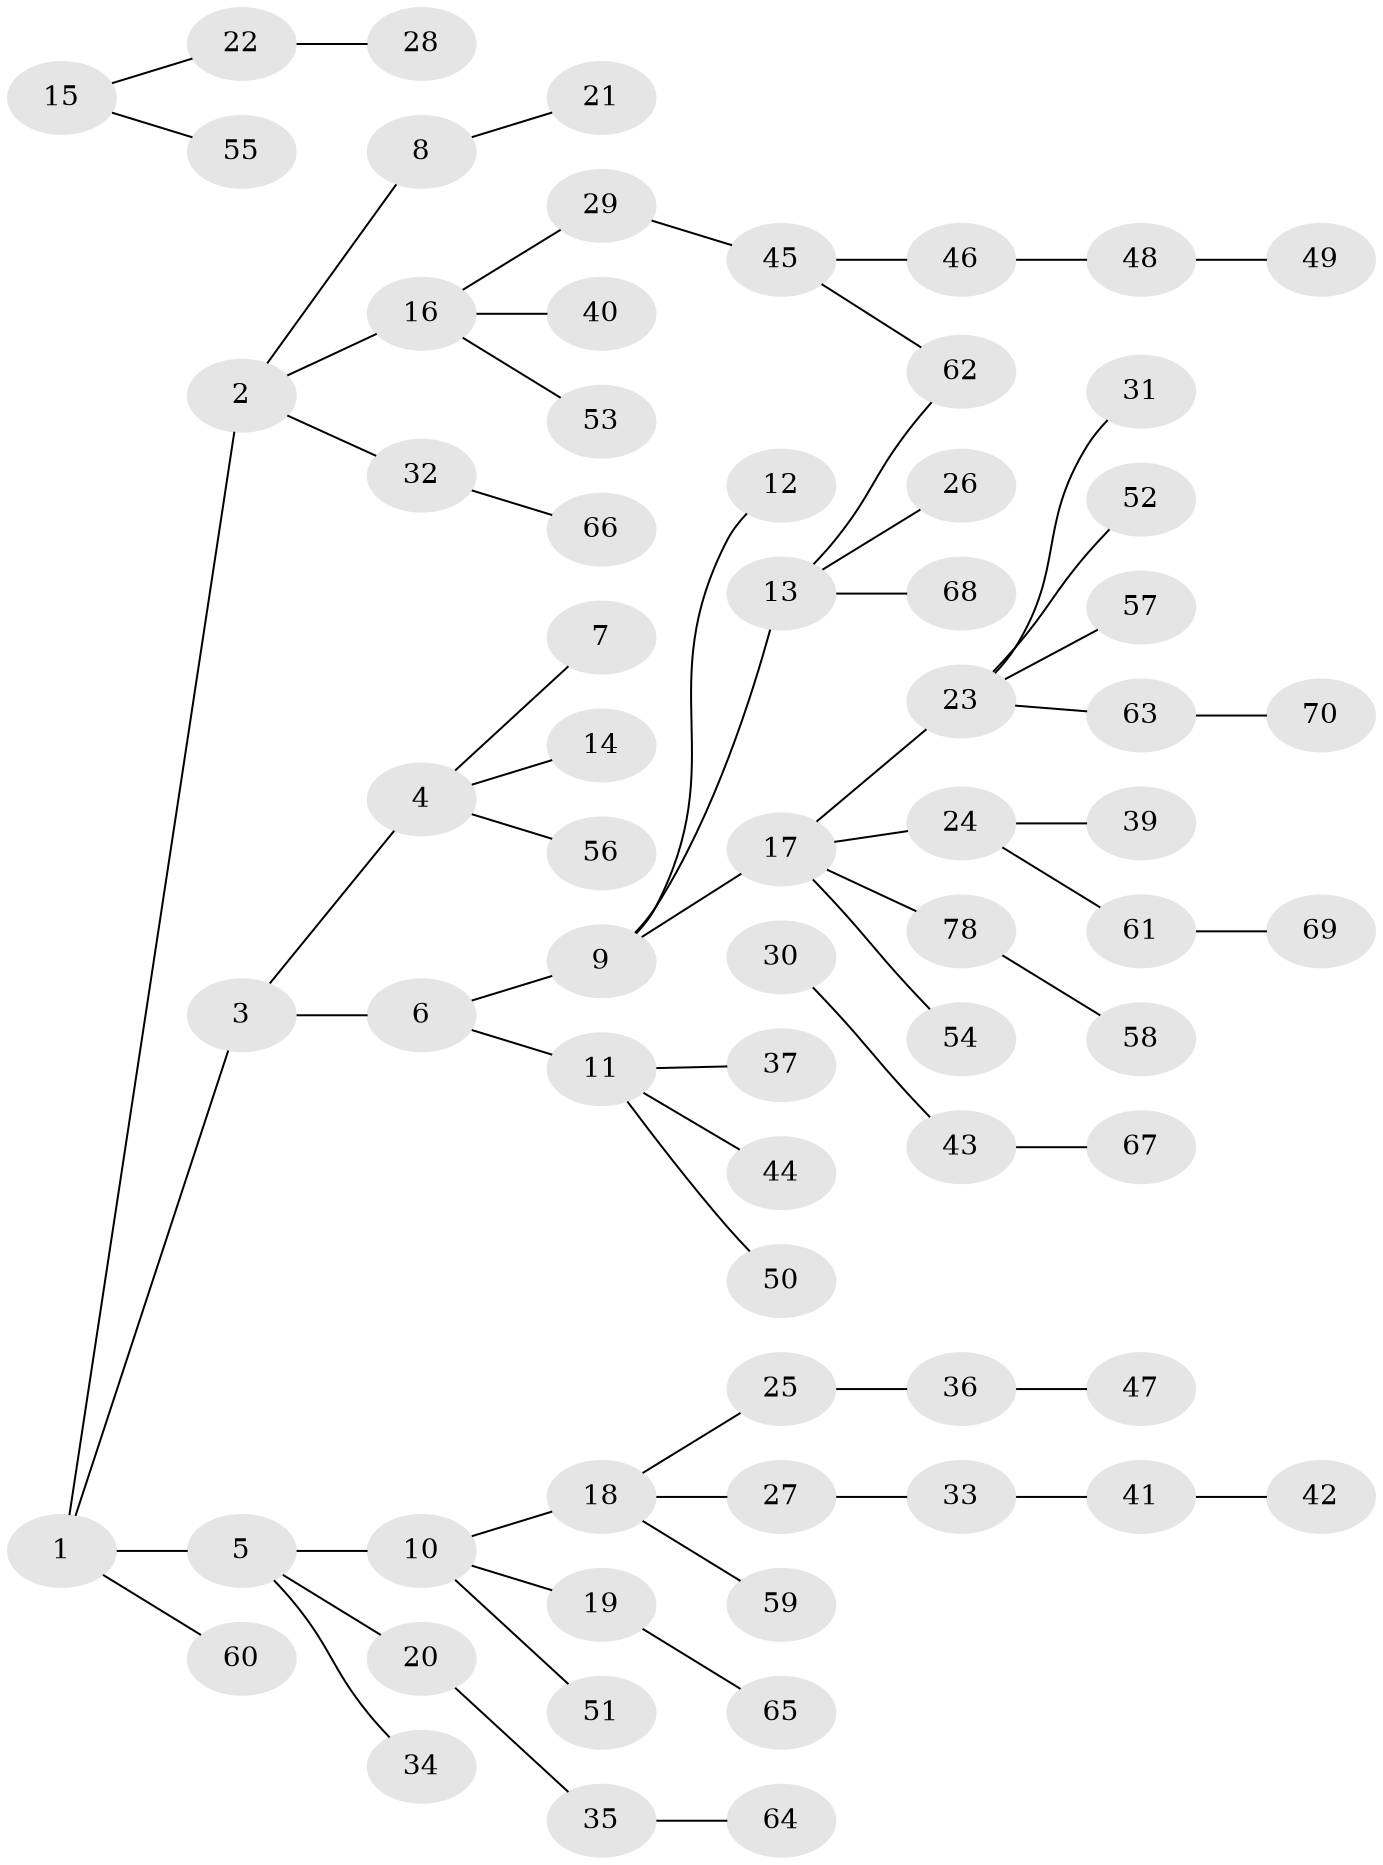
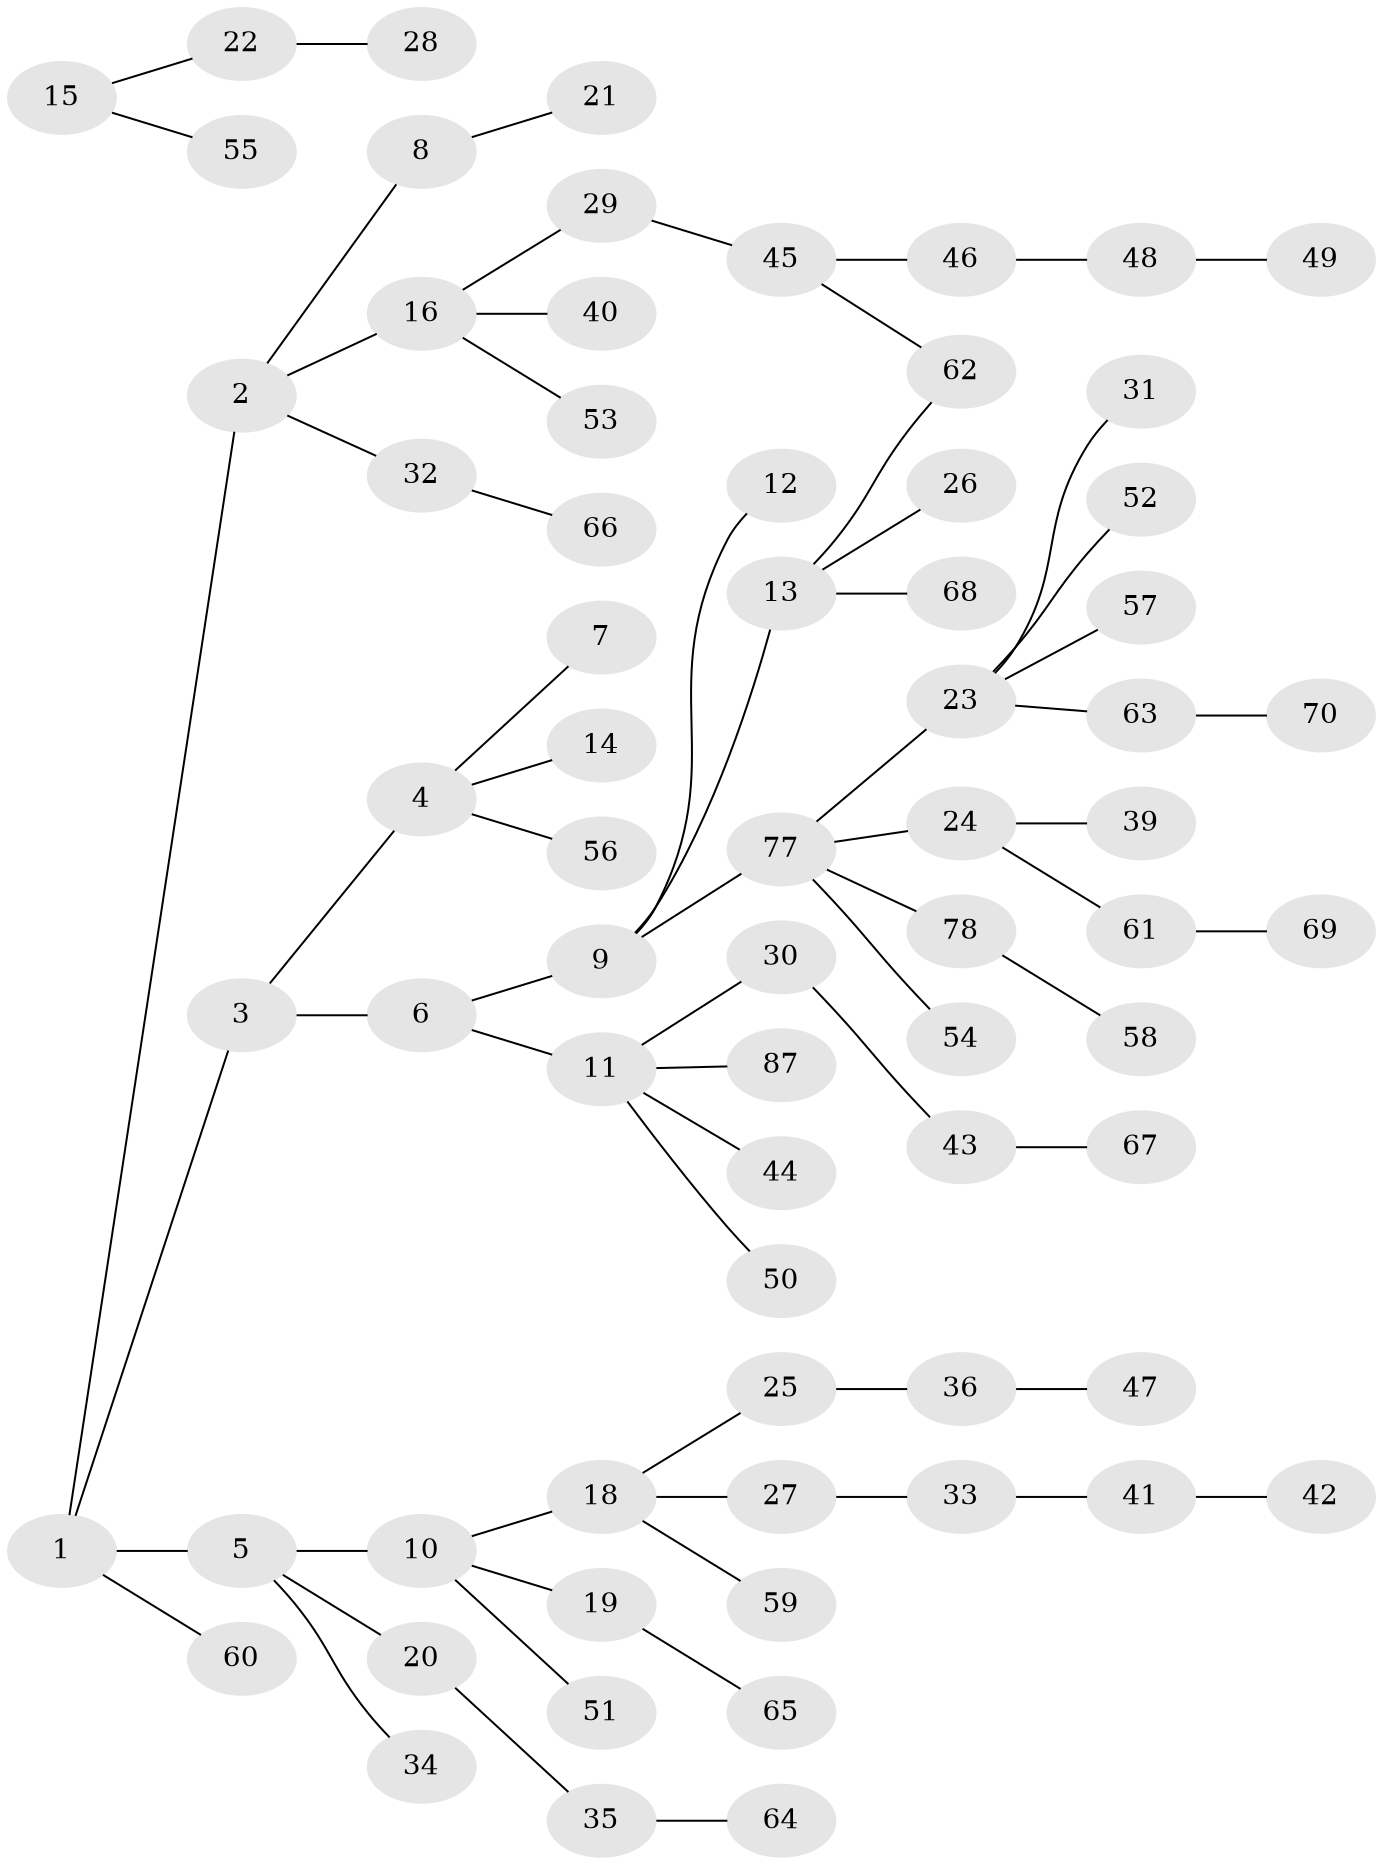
(781, 849) -> (781, 849)
none -> (692, 1013)
(781, 1065) -> (781, 1065)
